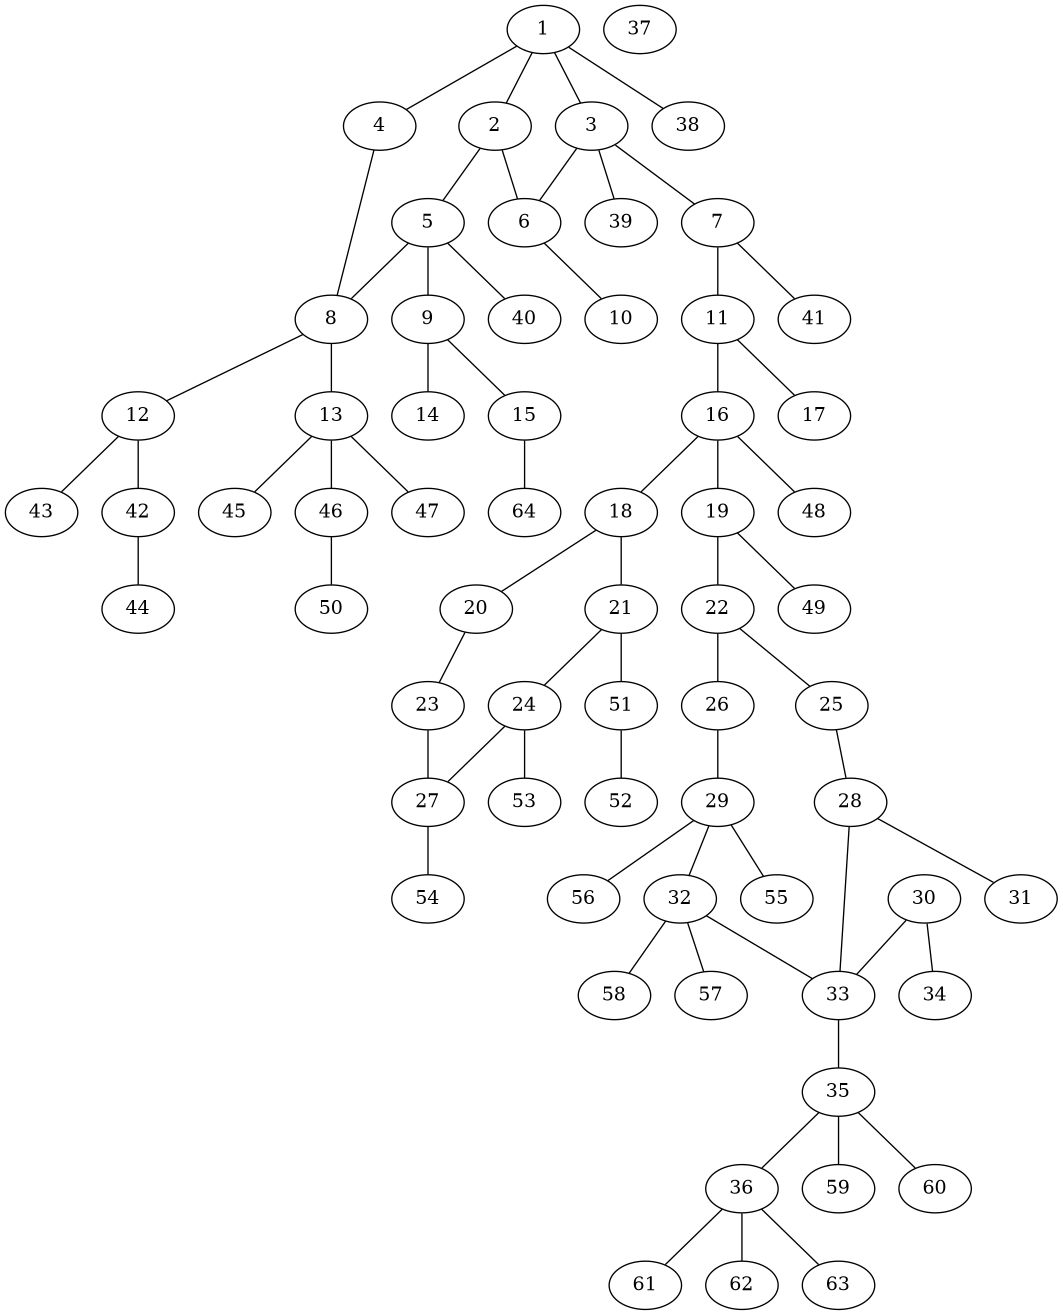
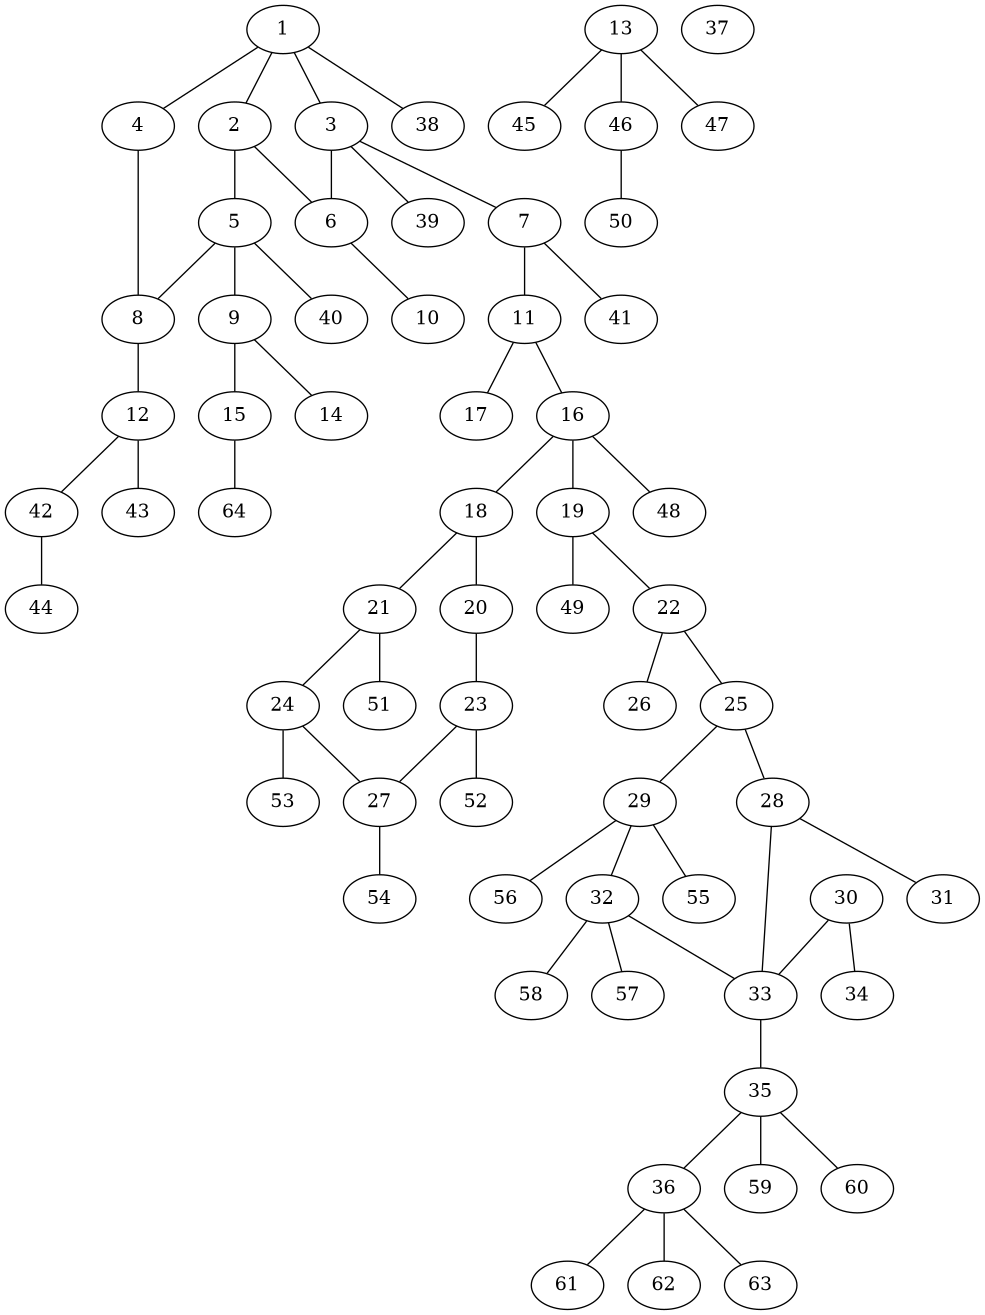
(331, 368) -> none
(621, 754) -> (476, 754)
(718, 754) -> (688, 754)
